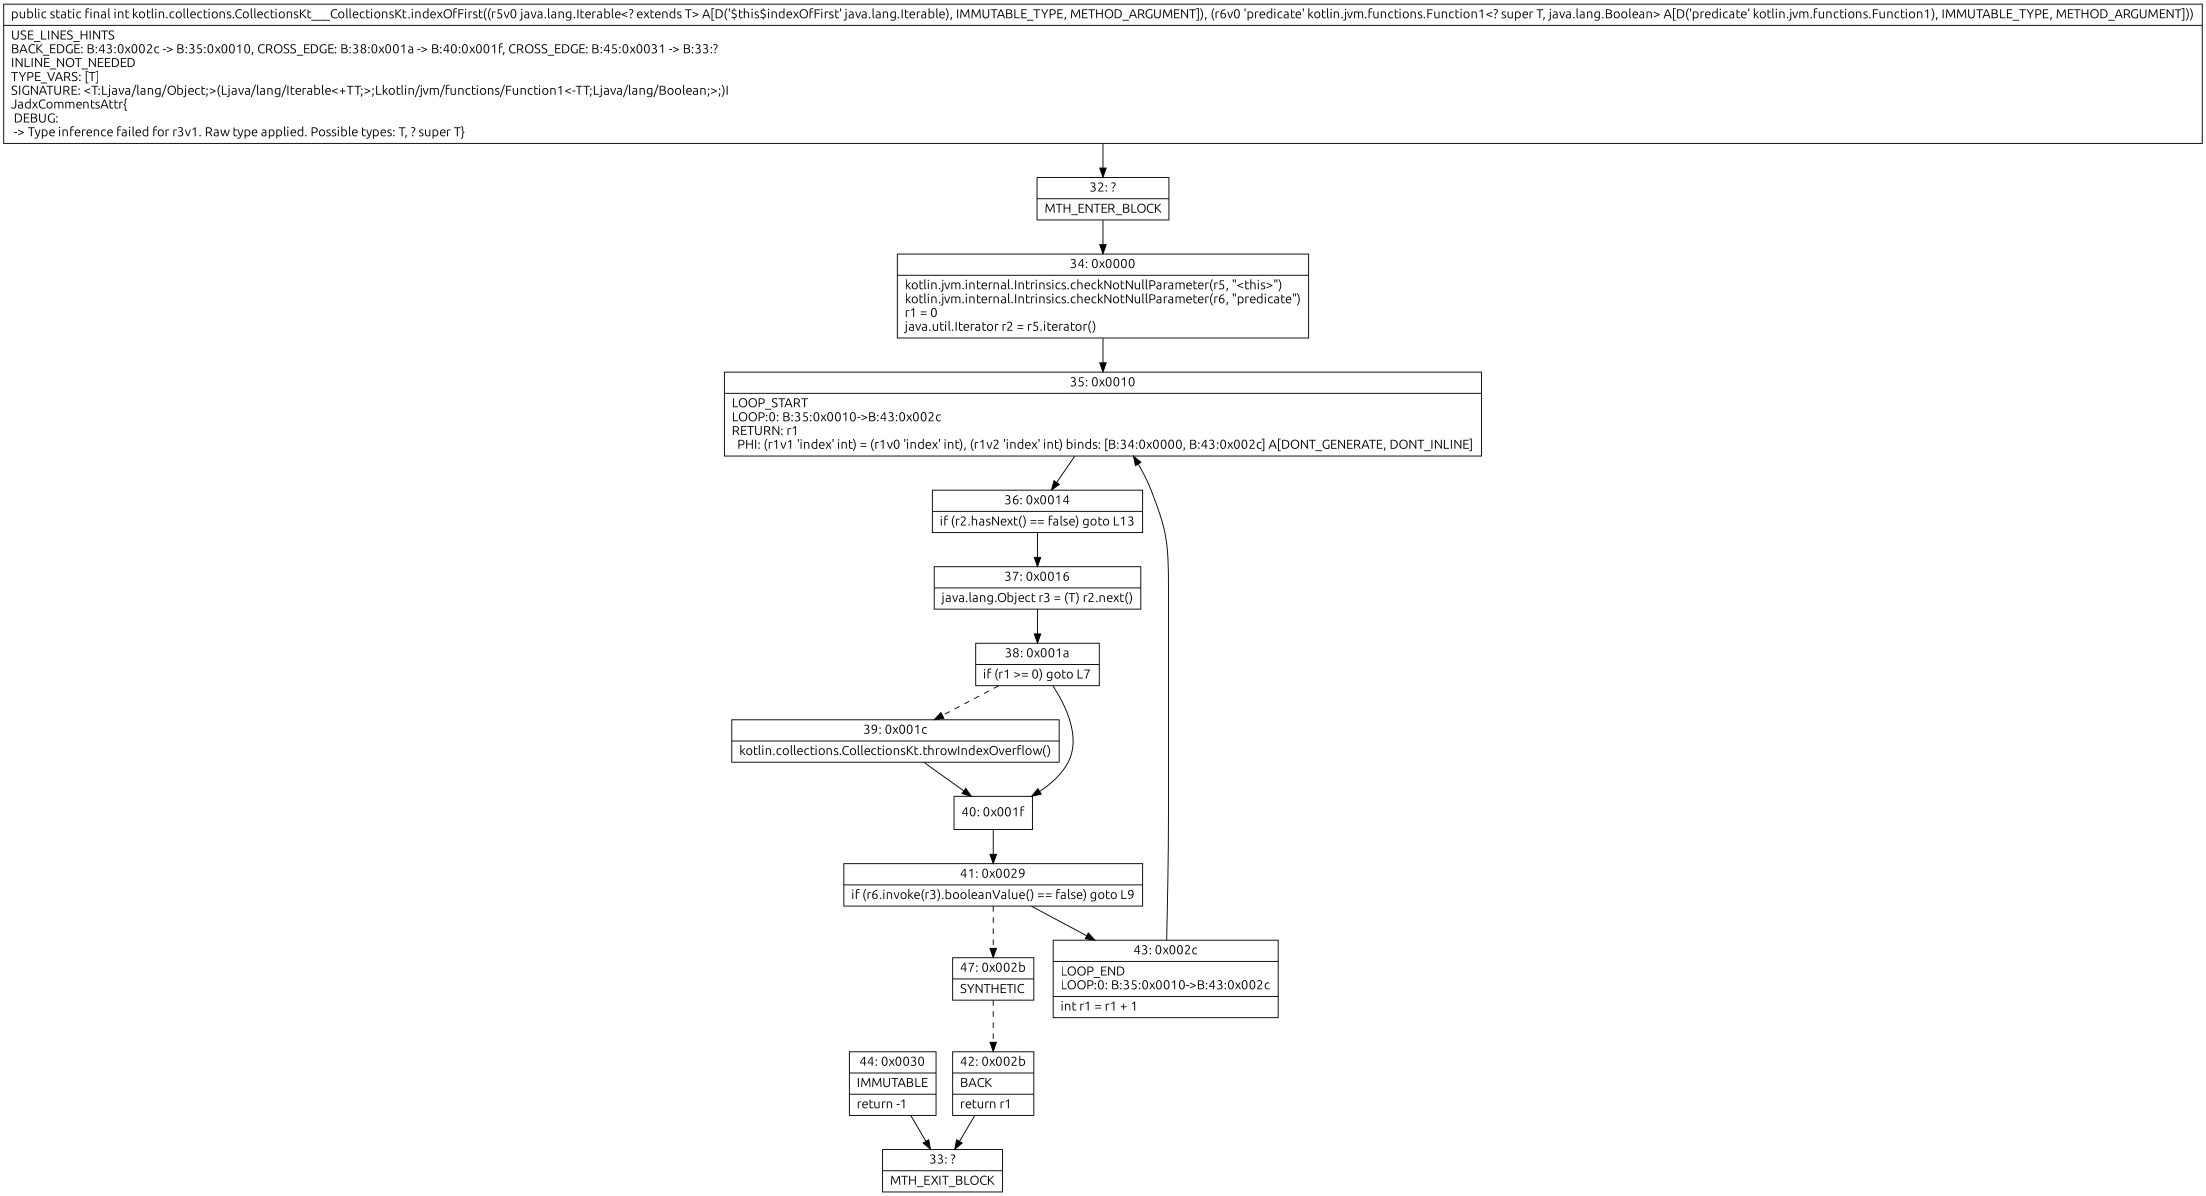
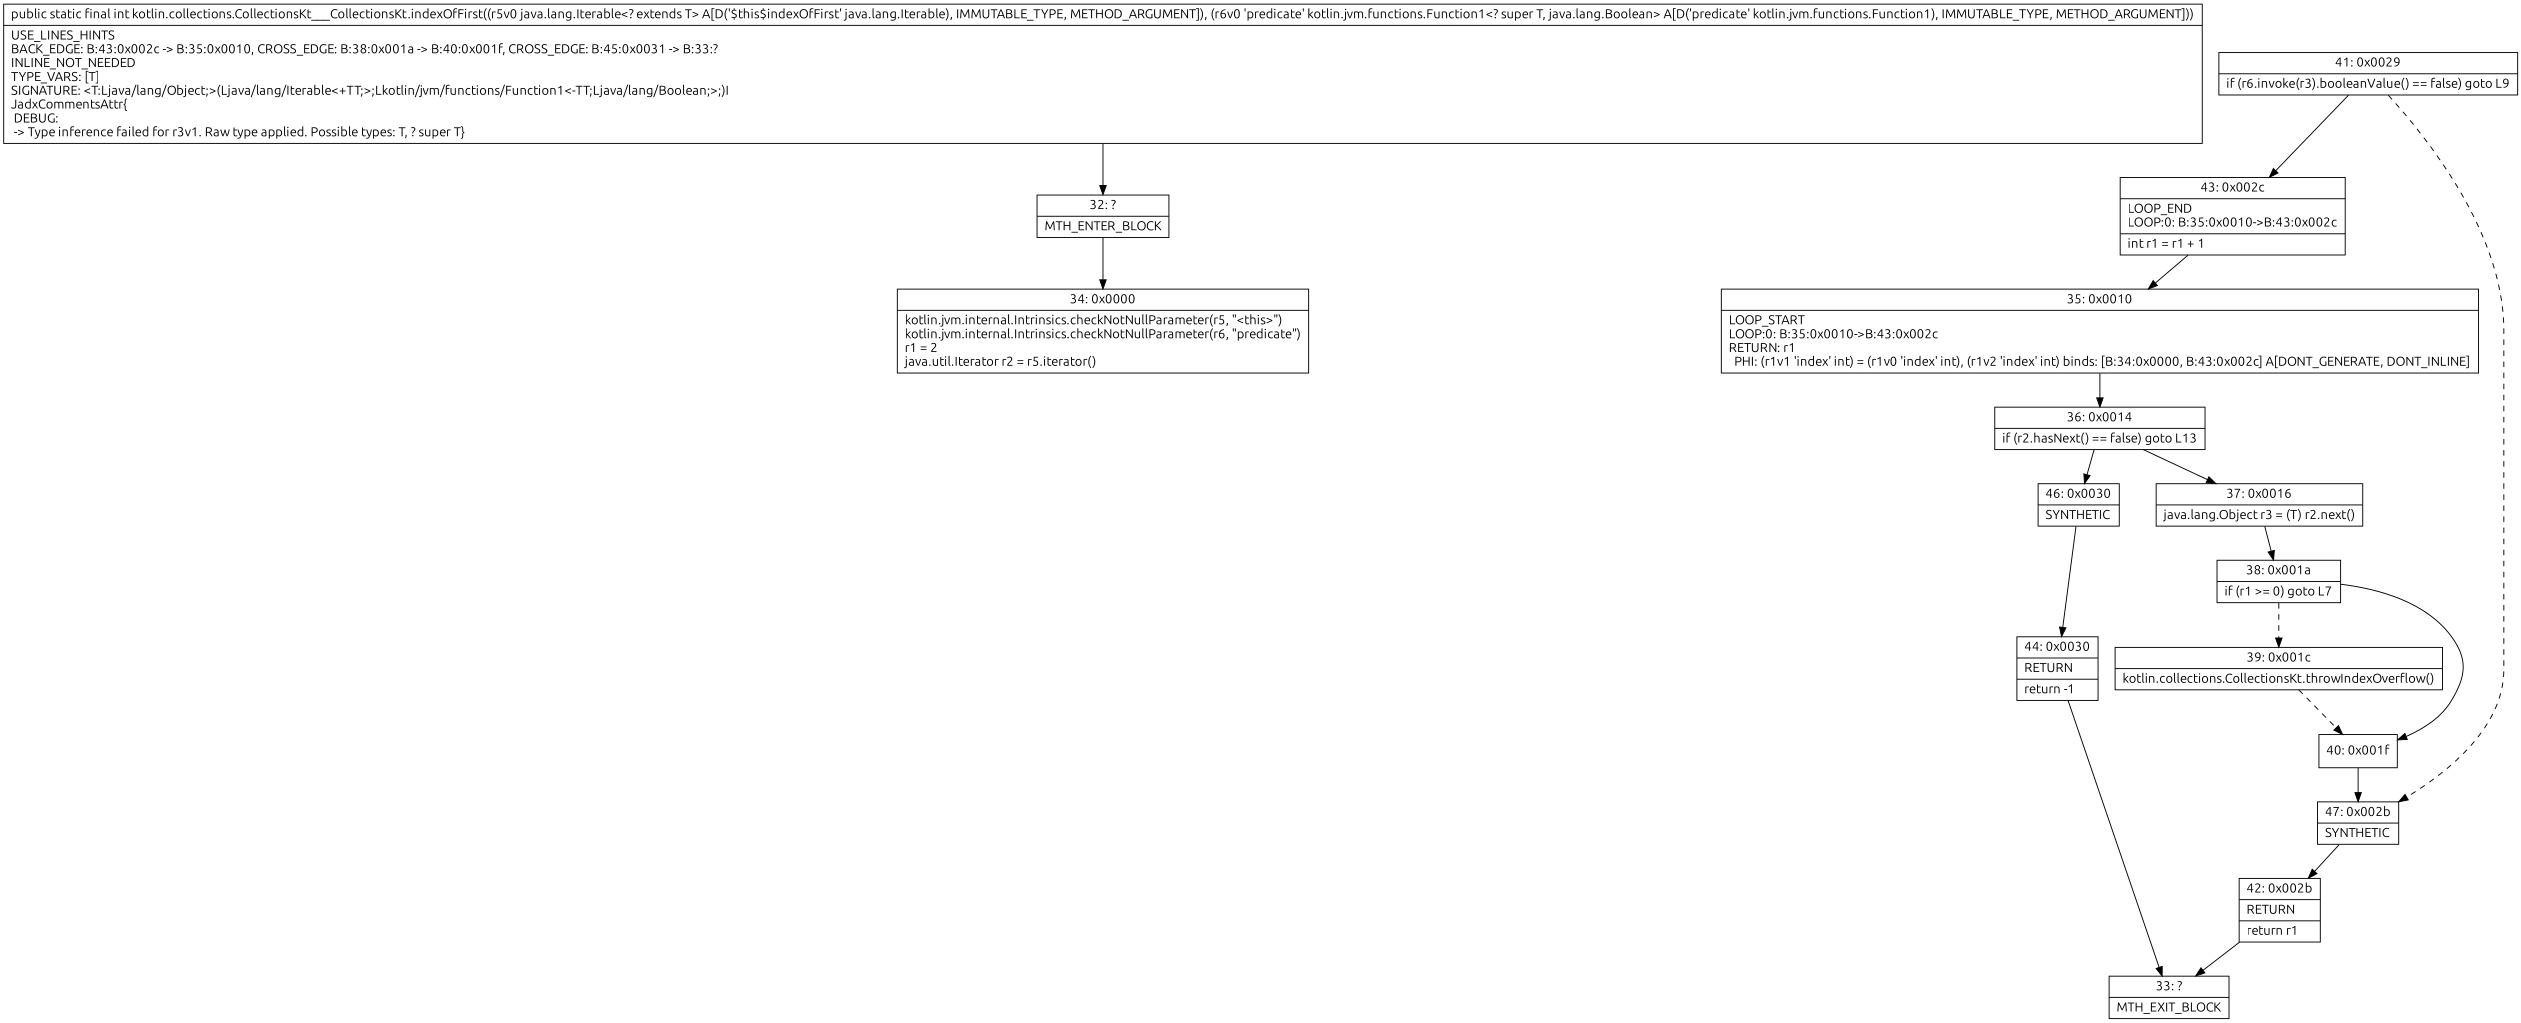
(922, 313) -> (922, 348)
(1103, 350) -> none
none -> (2079, 505)
(944, 777) -> (2317, 709)
(993, 842) -> (2358, 780)
(993, 1021) -> (2327, 858)
(893, 1083) -> (2049, 668)
(976, 1083) -> (2271, 910)
